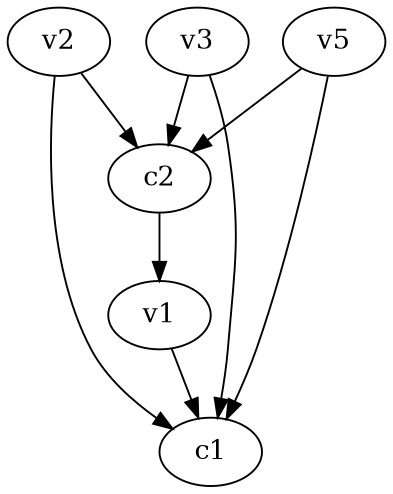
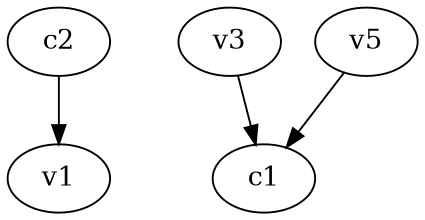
(59, 42) -> none
(181, 101) -> none
(255, 104) -> none
(182, 374) -> none
